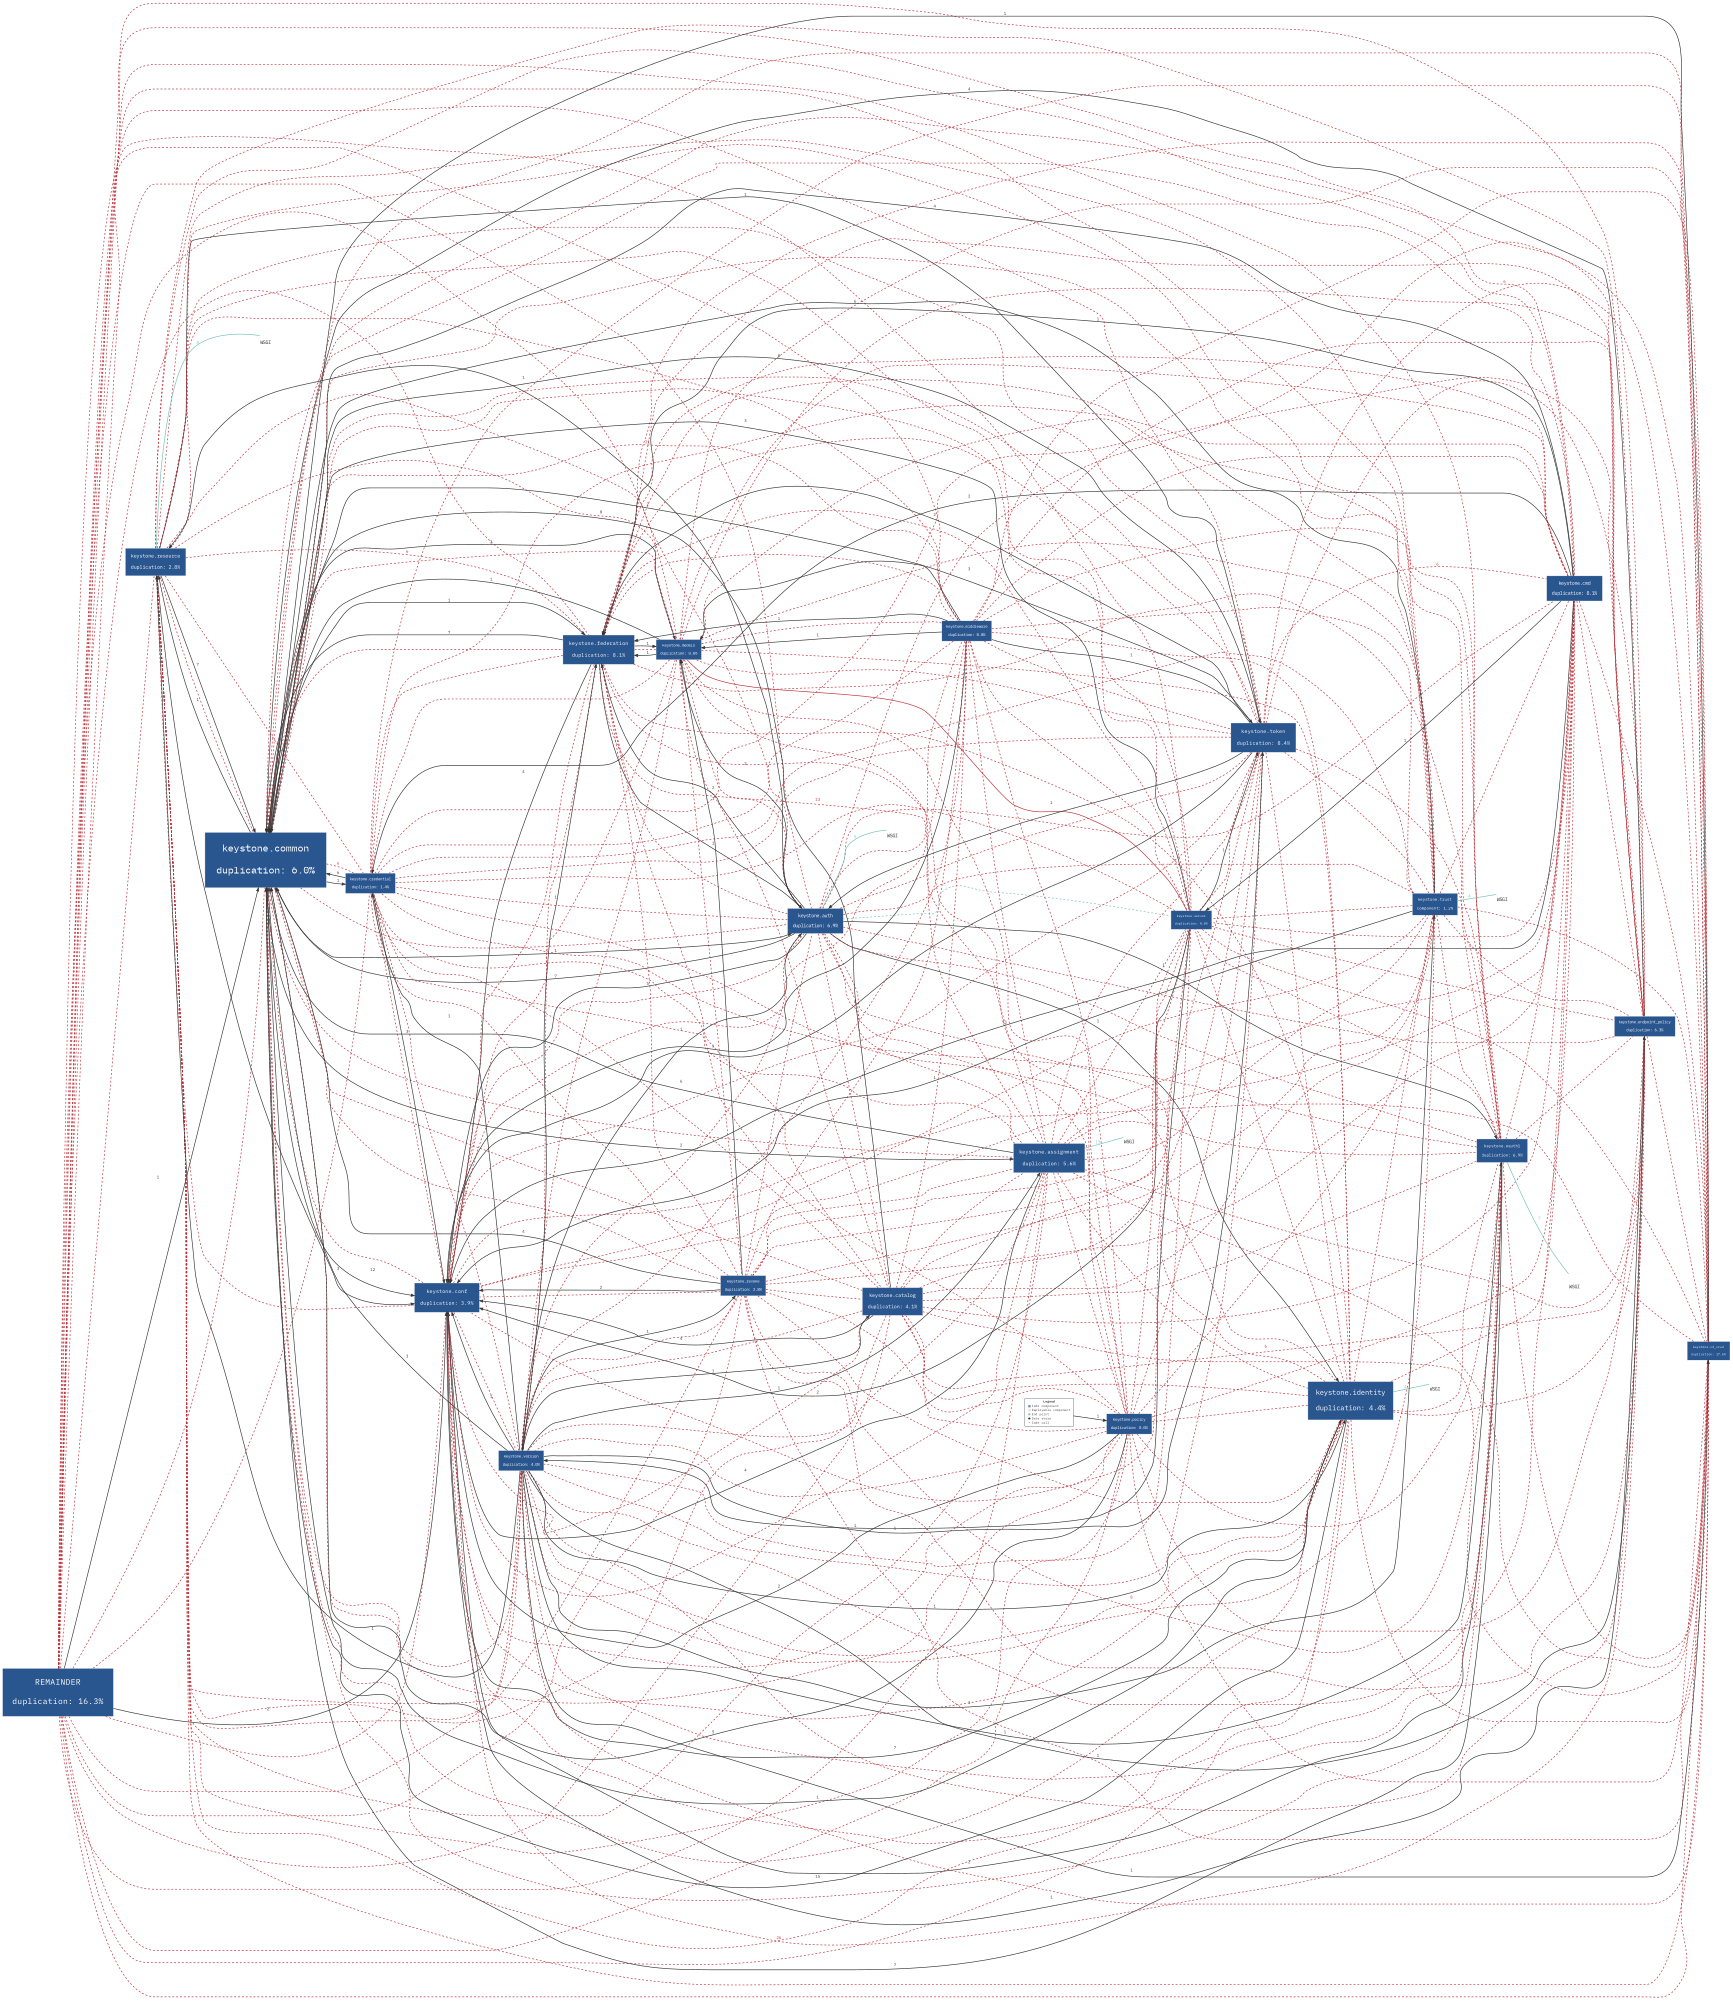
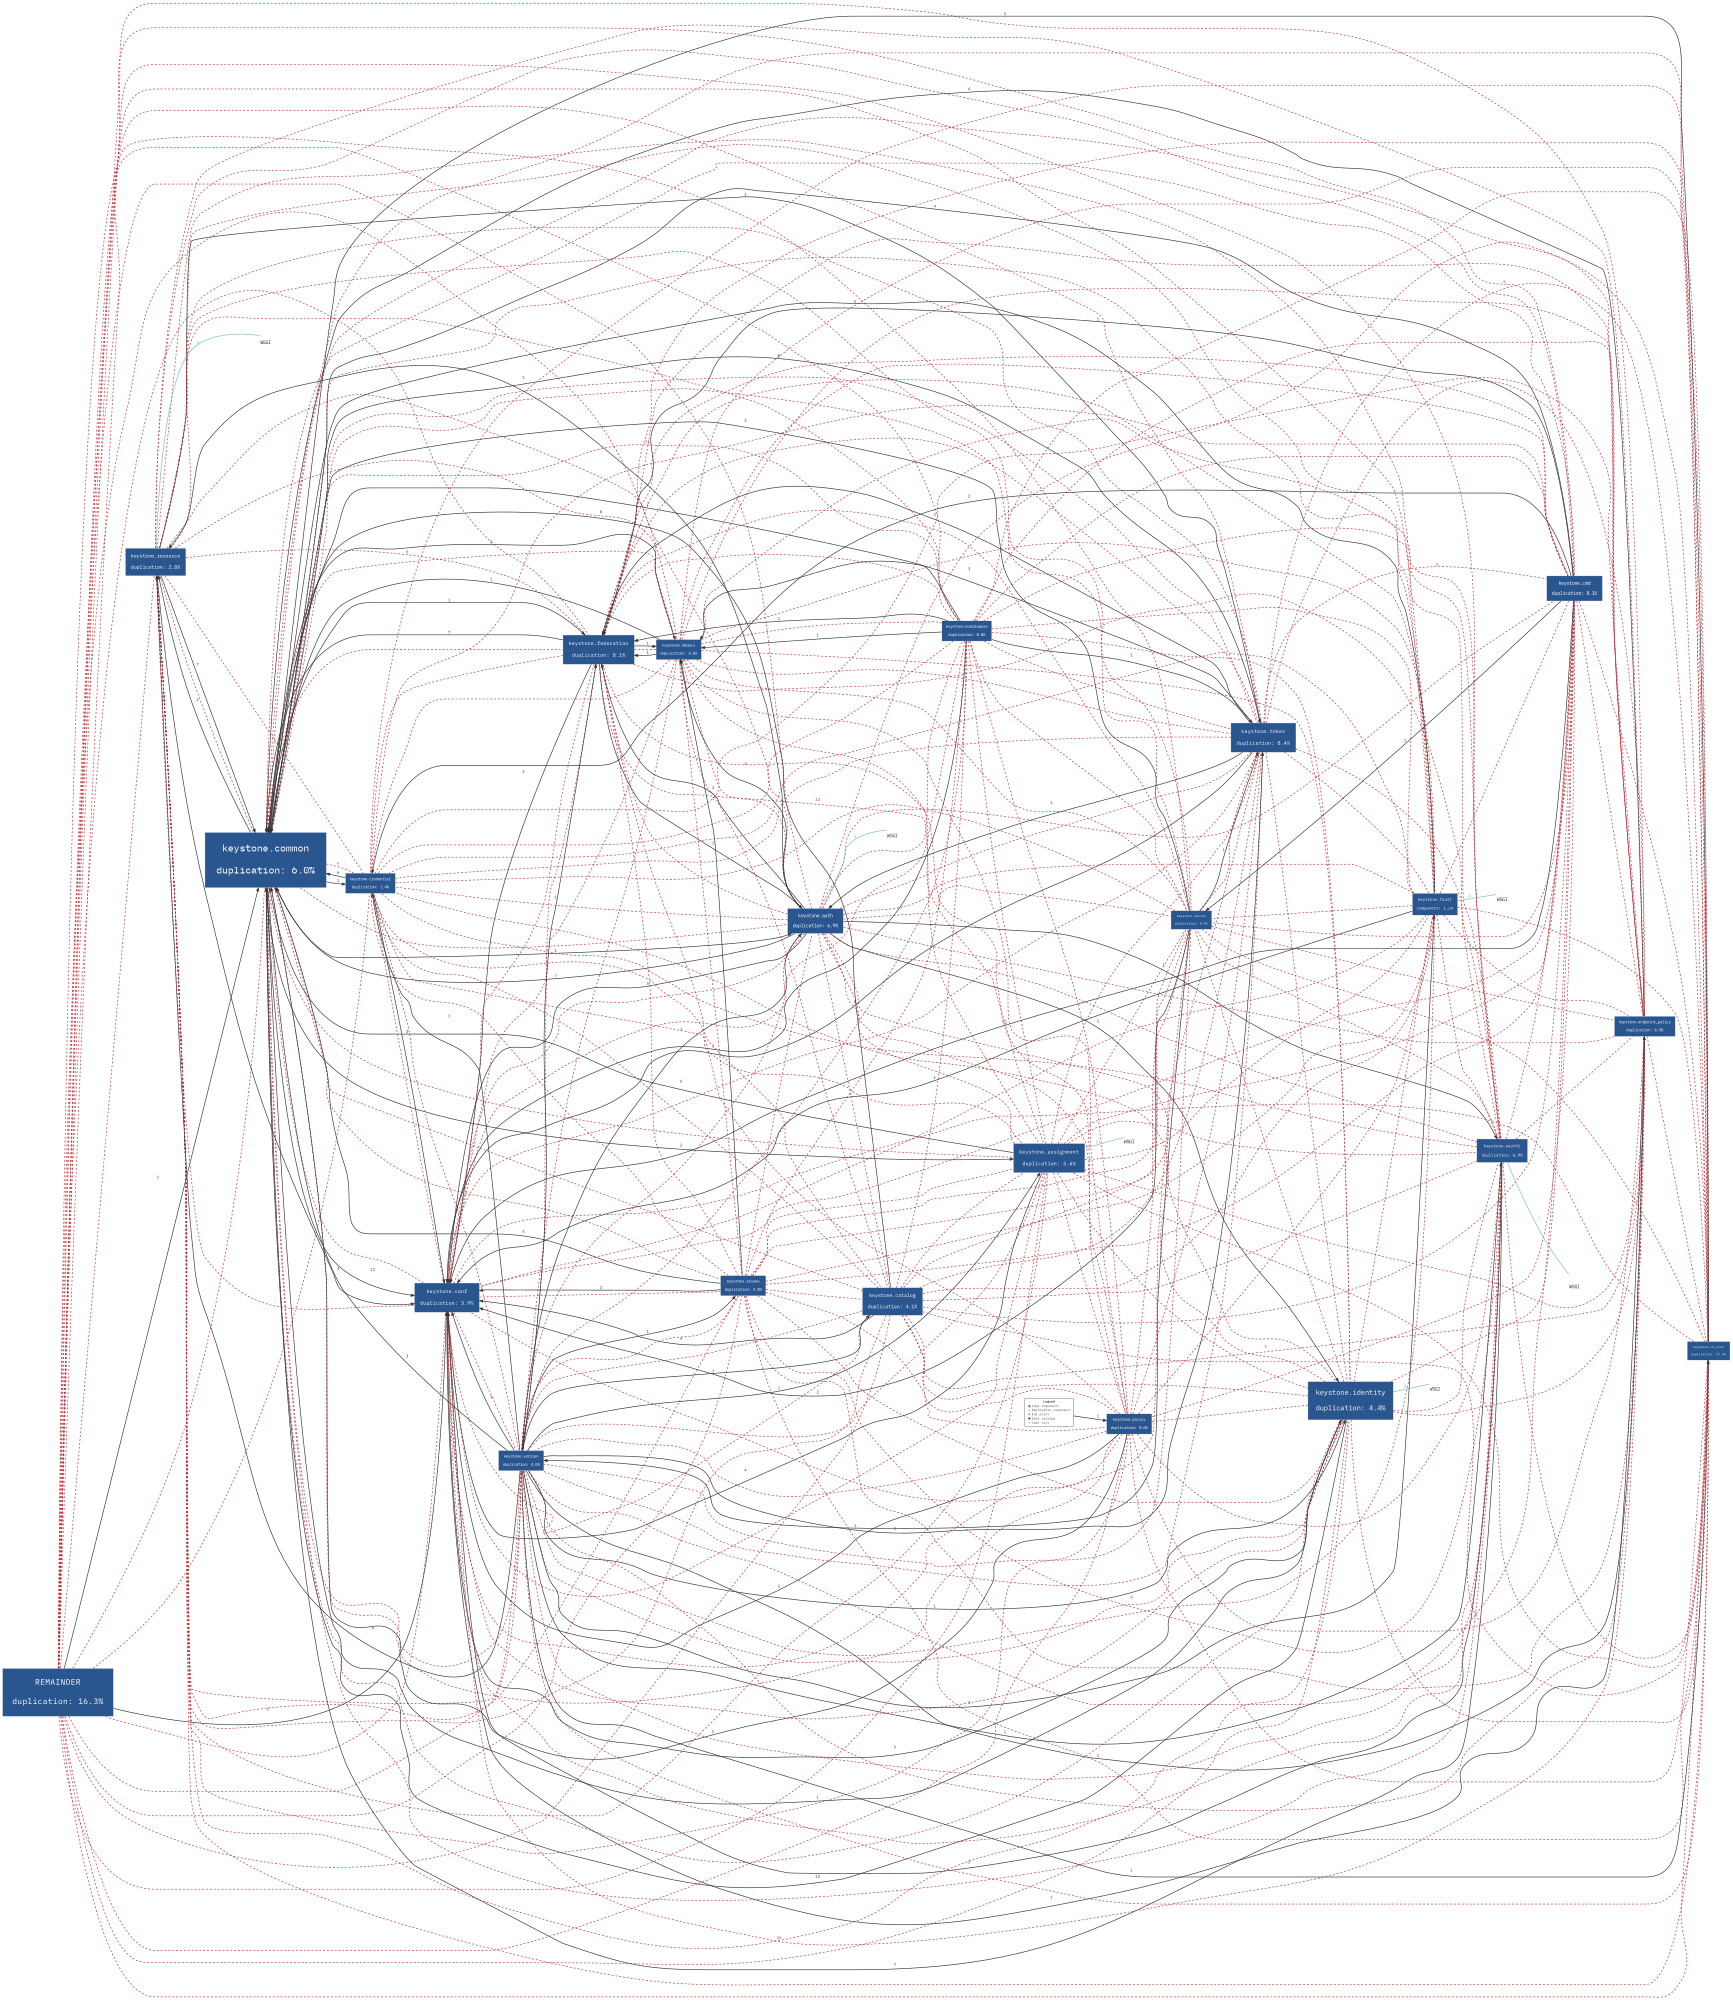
(968, 757) -> (968, 757)
(1124, 819) -> none
(990, 892) -> (990, 892)
(312, 1207) -> (312, 1207)
(1042, 1418) -> (1044, 1418)
(370, 1629) -> (370, 1629)
